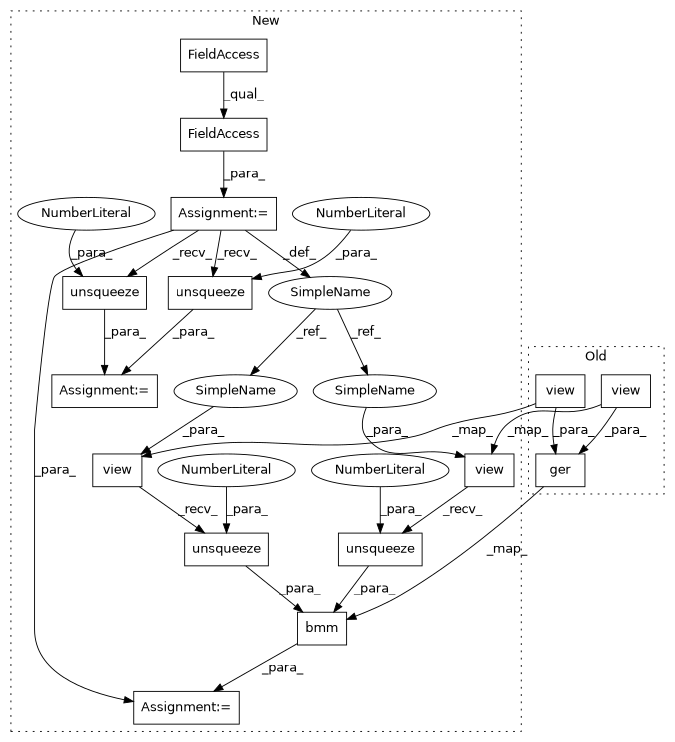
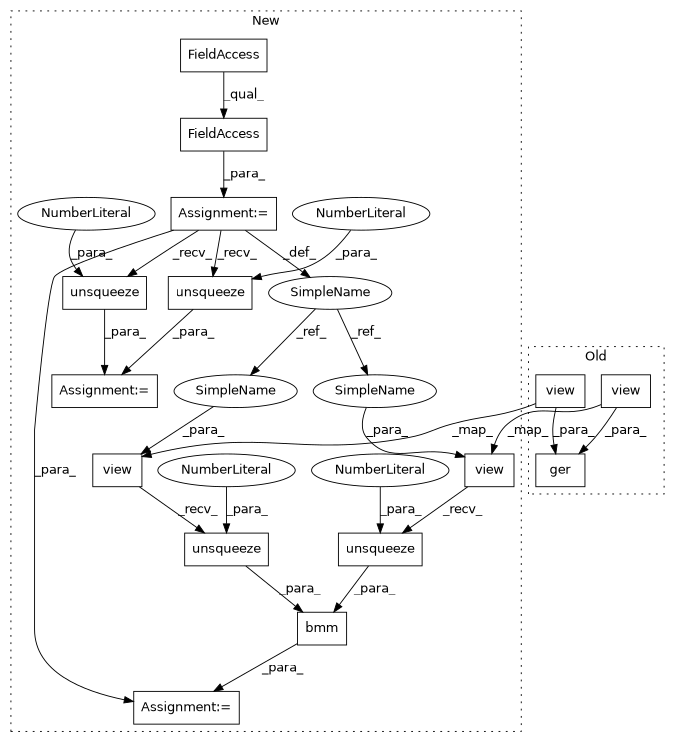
(455, 559) -> none
